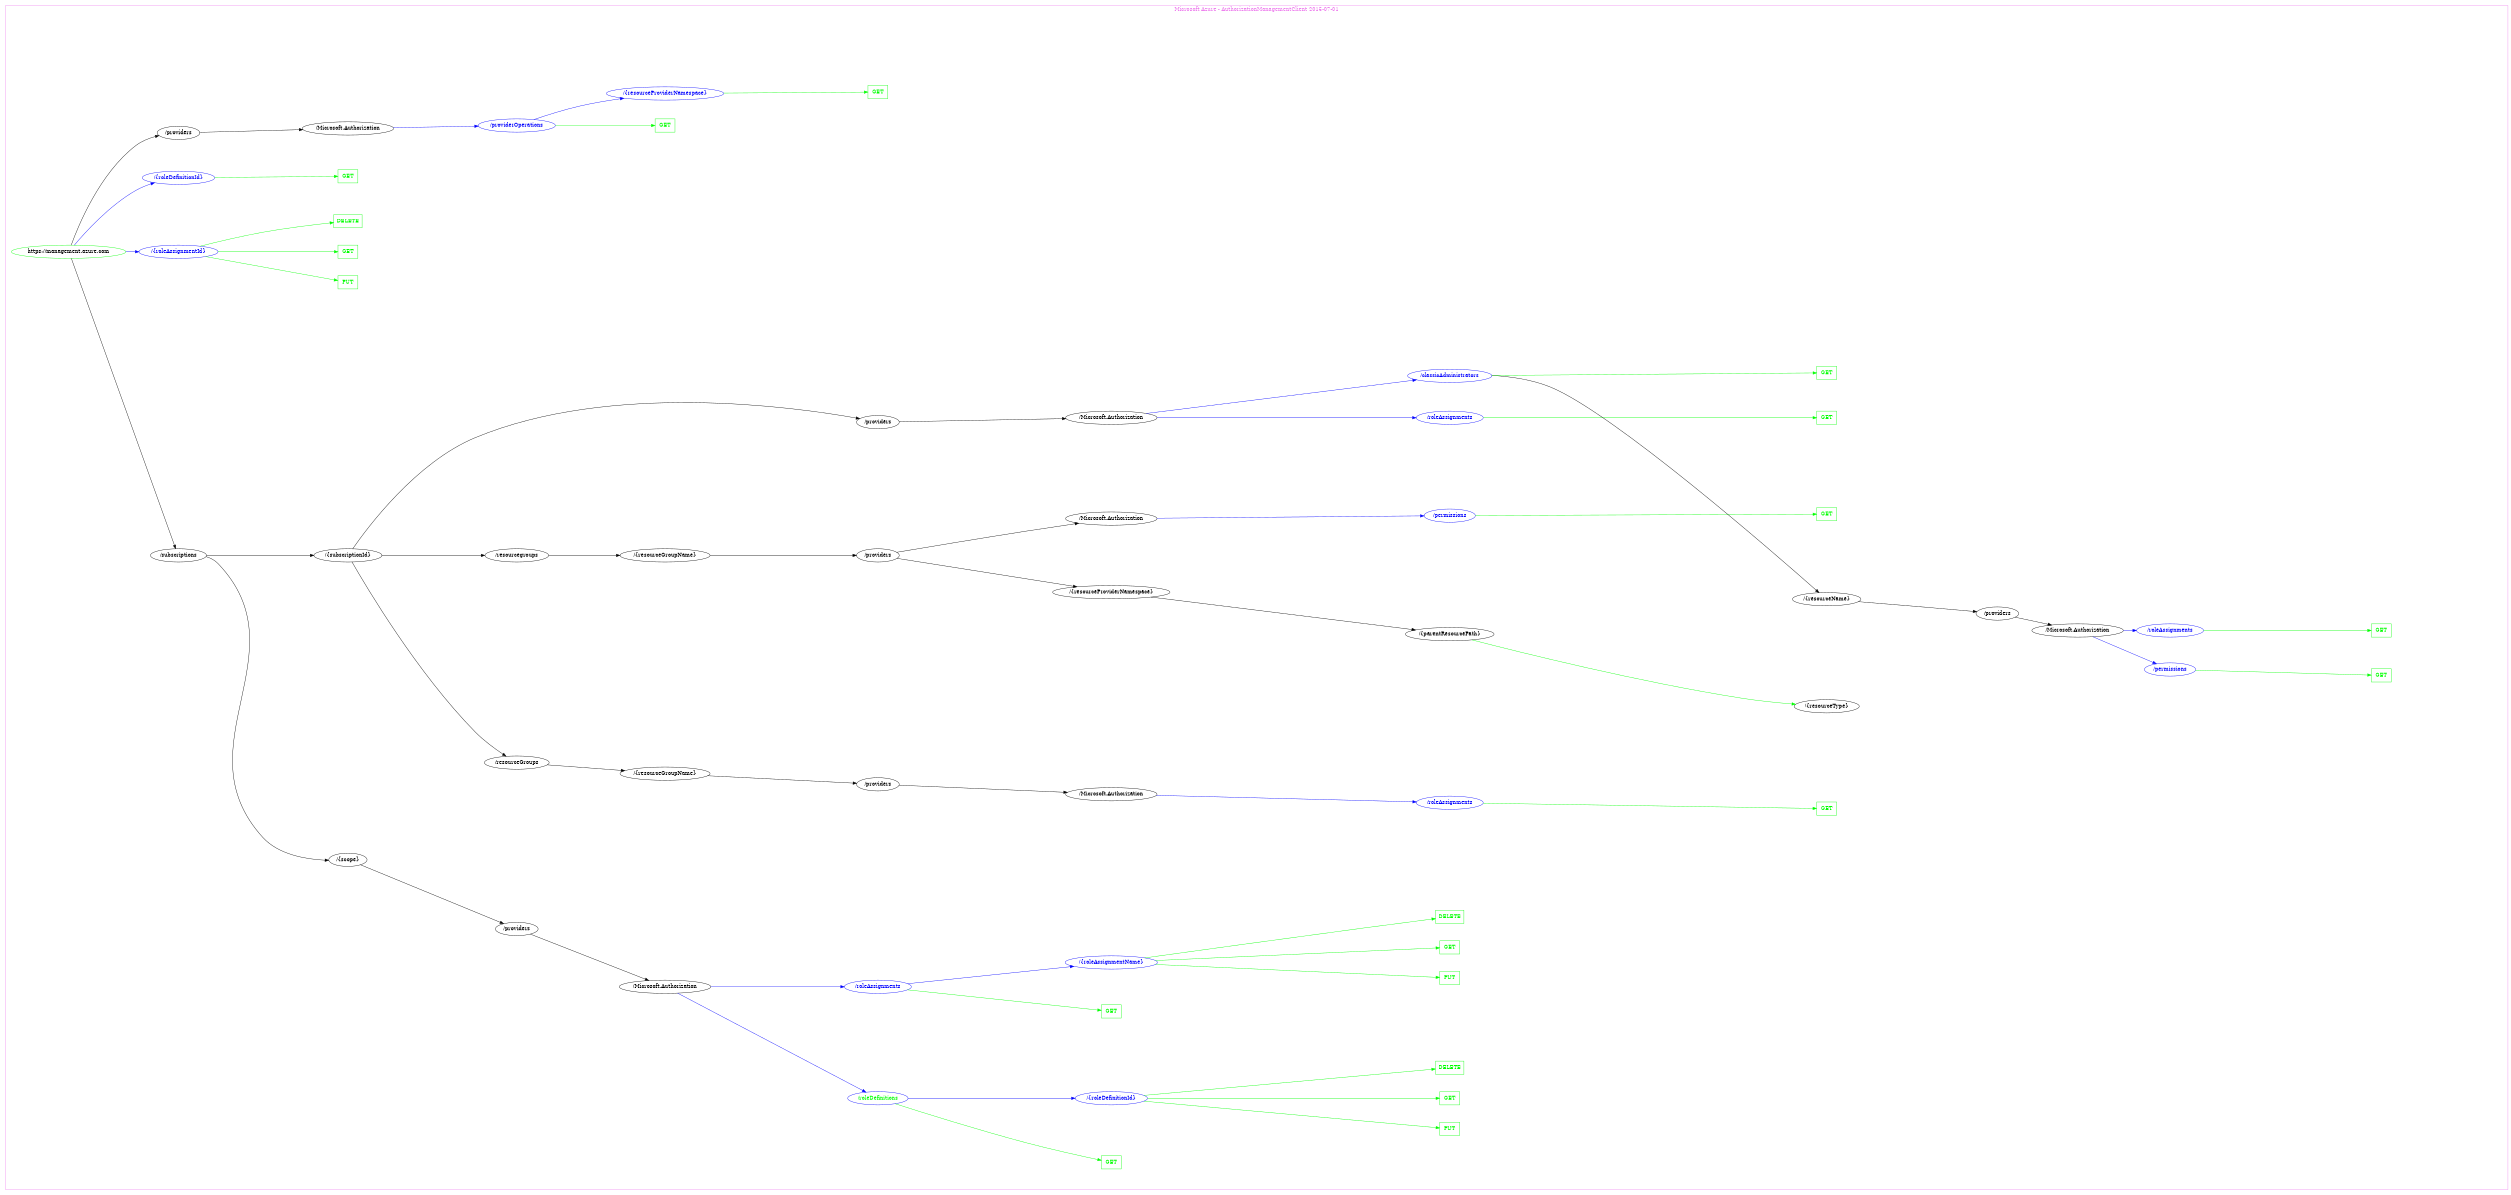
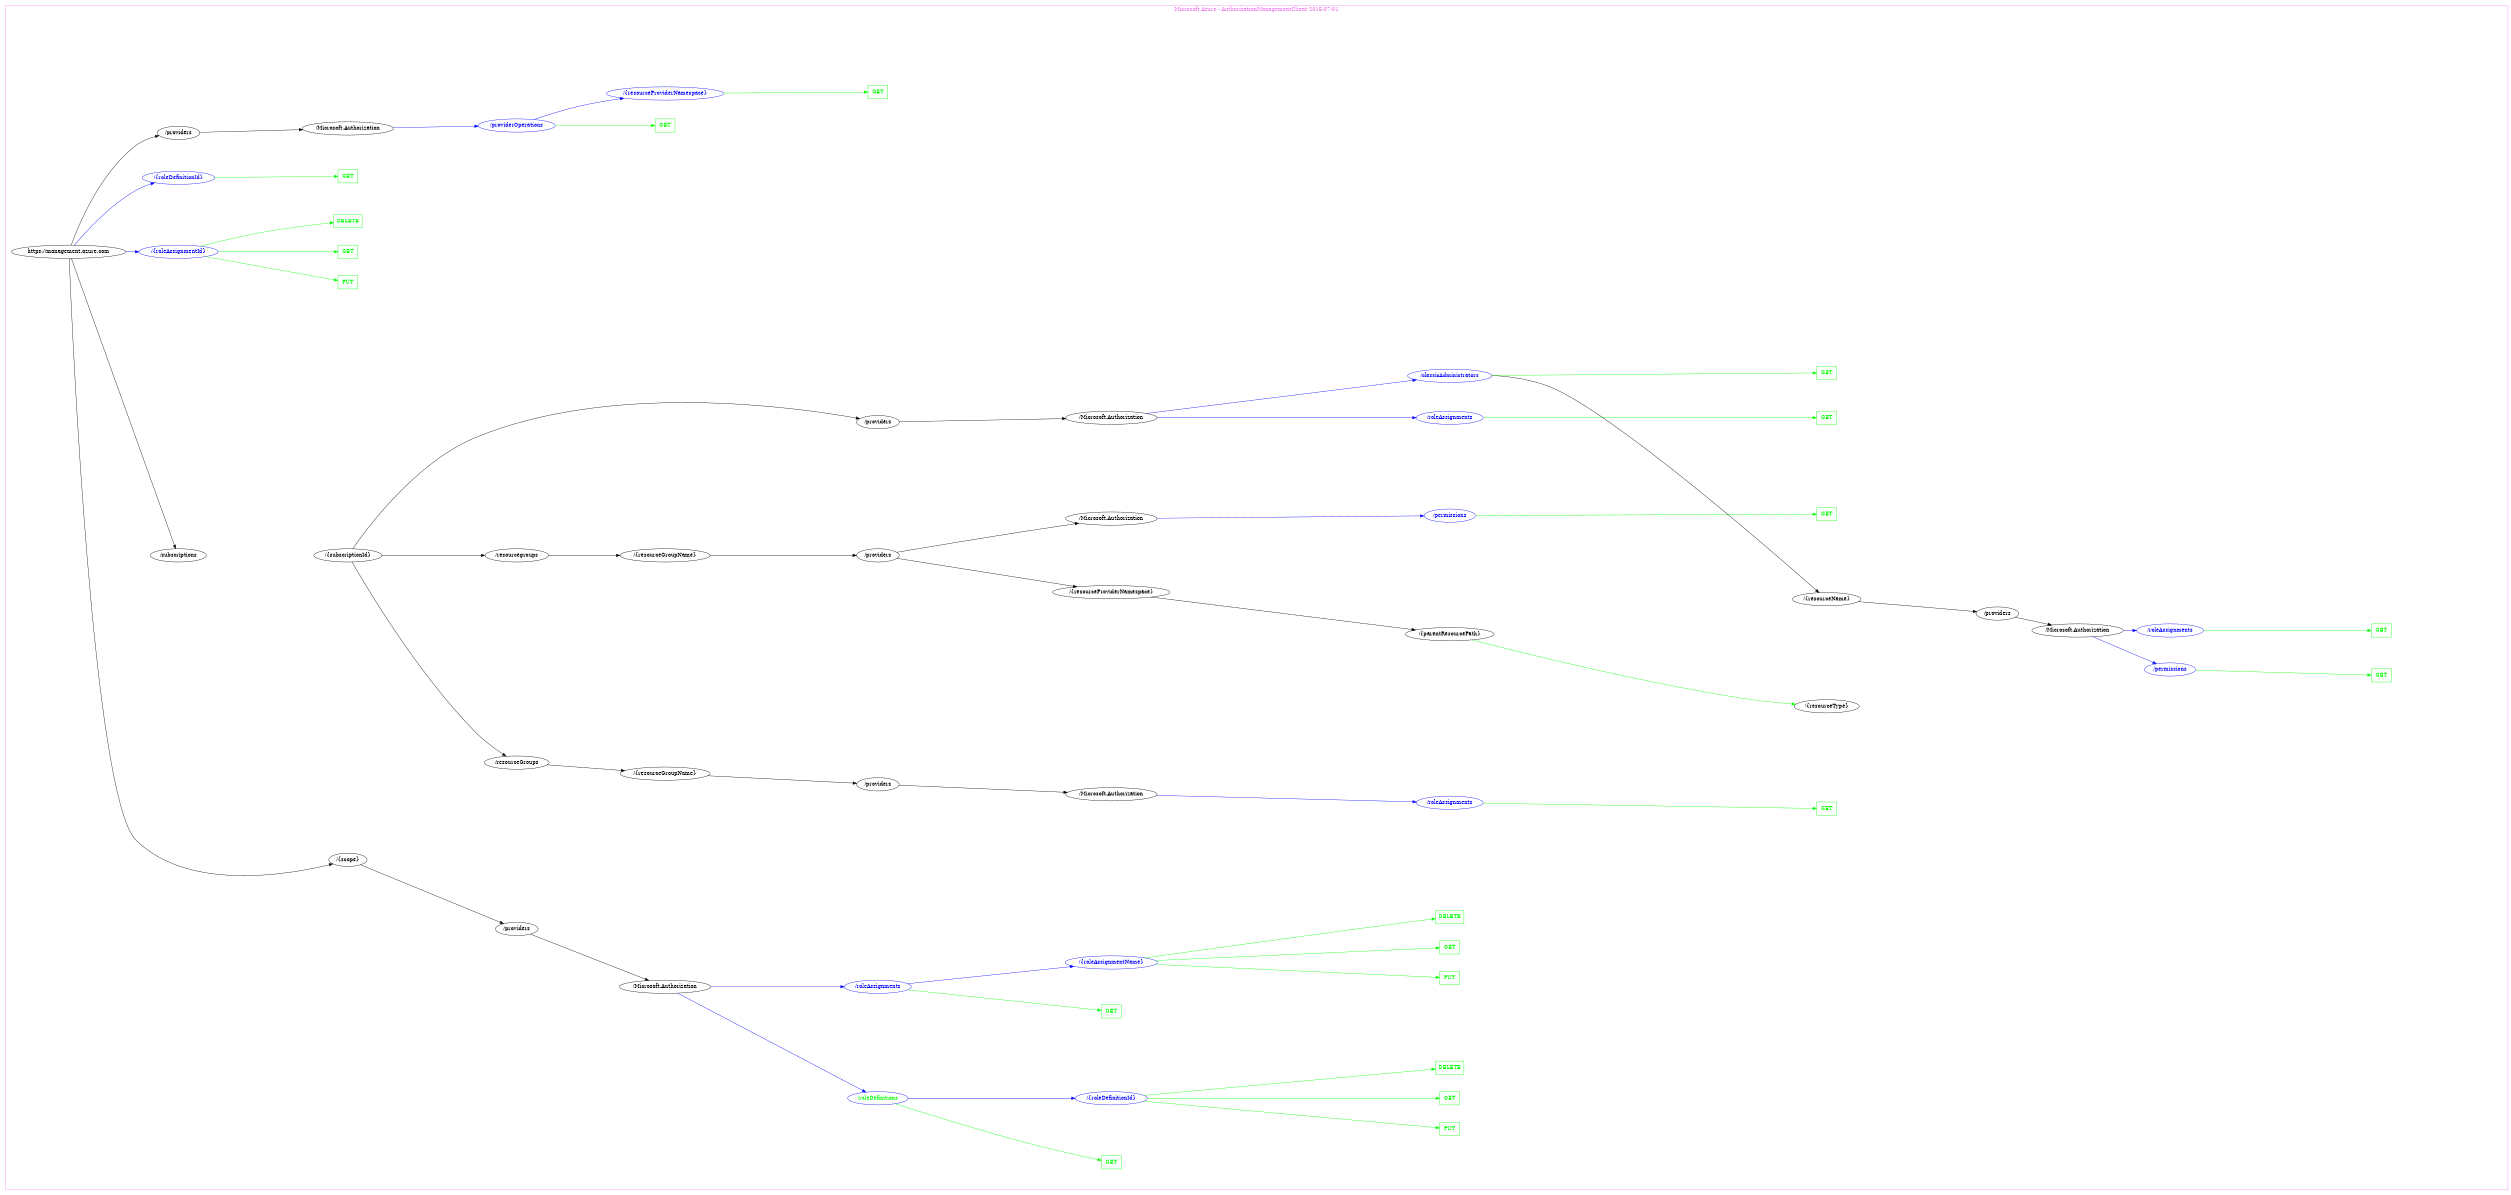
(69, 252) -> (69, 252)
(258, 555) -> none
(236, 727) -> (96, 653)
